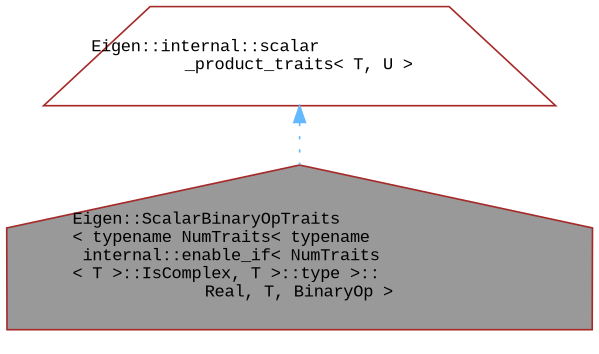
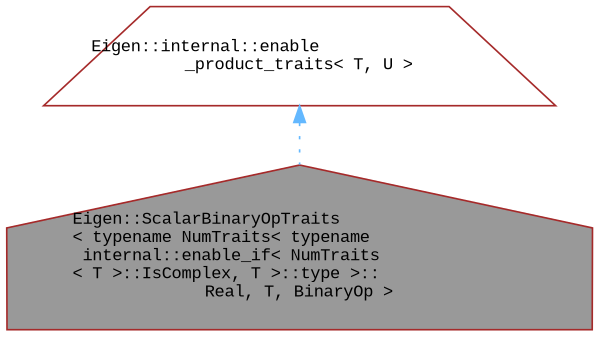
(300, 56) -> (300, 56)
